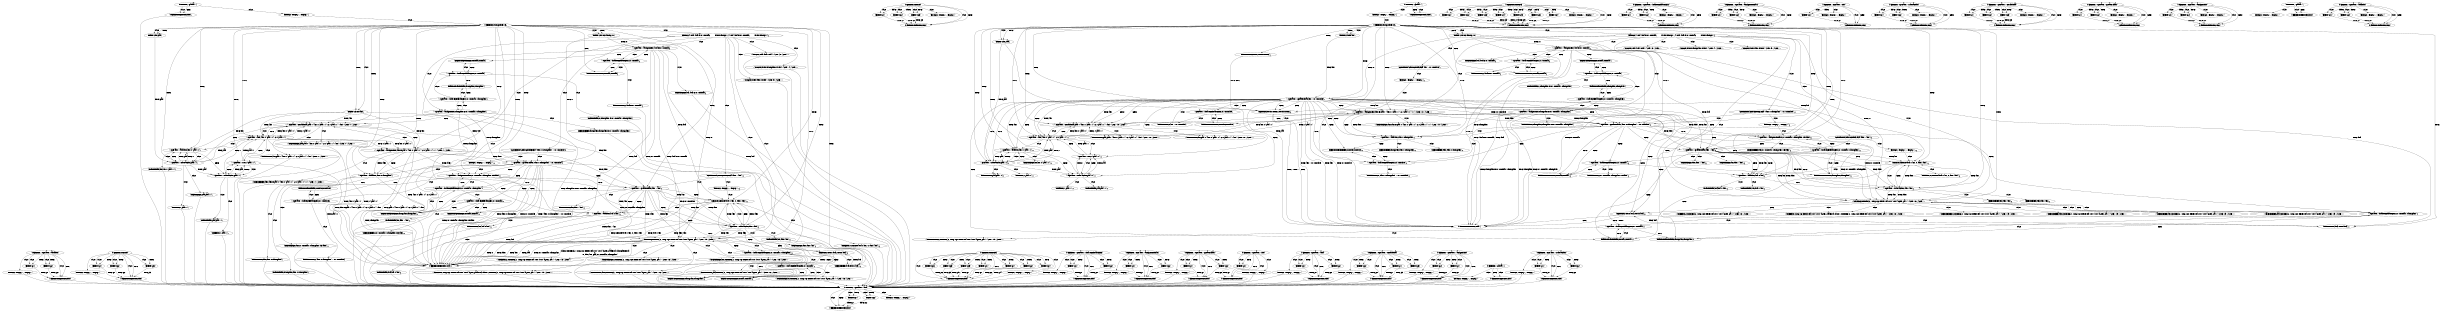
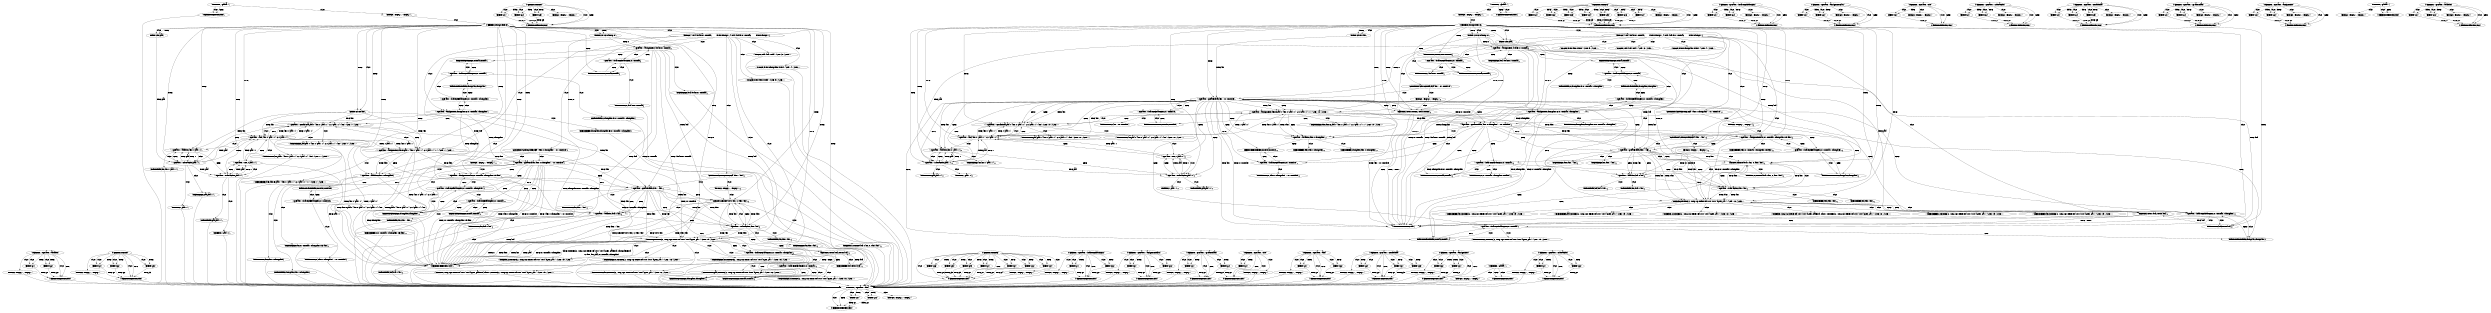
(1235, 80) -> (1498, 80)
(1223, 103) -> (1332, 97)
